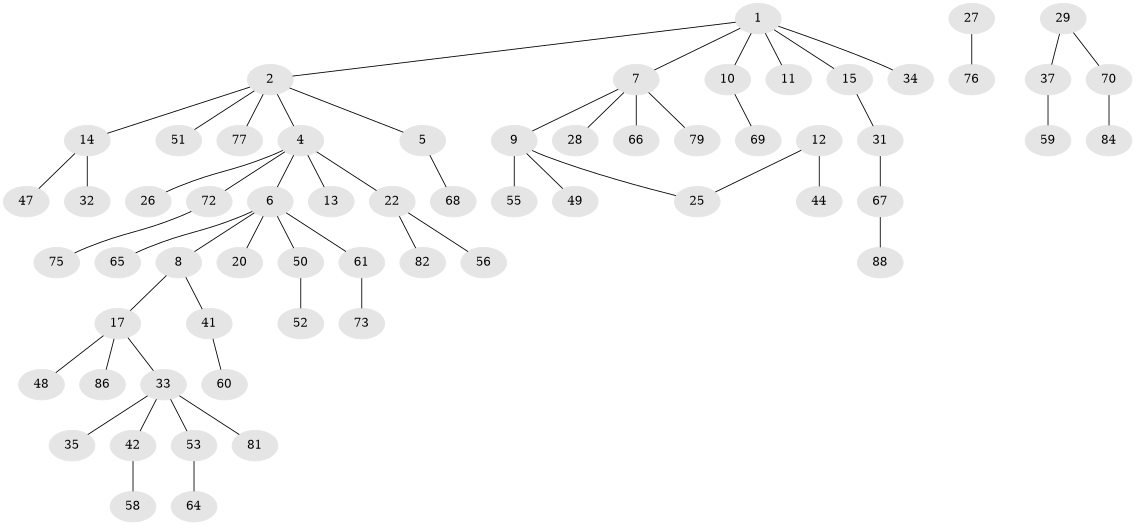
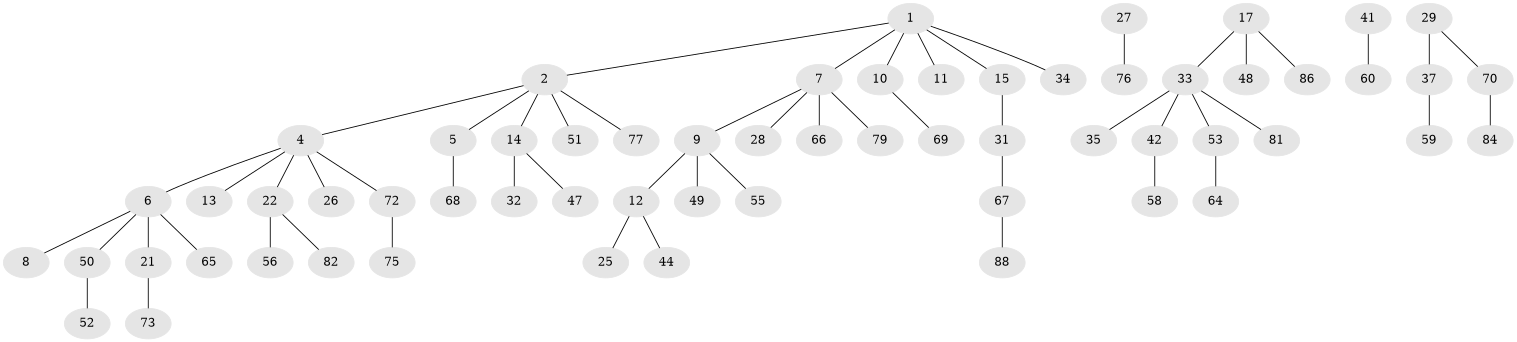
(603, 176) -> (667, 171)
(240, 263) -> none
(362, 263) -> (148, 263)
(148, 293) -> none
(194, 293) -> none
